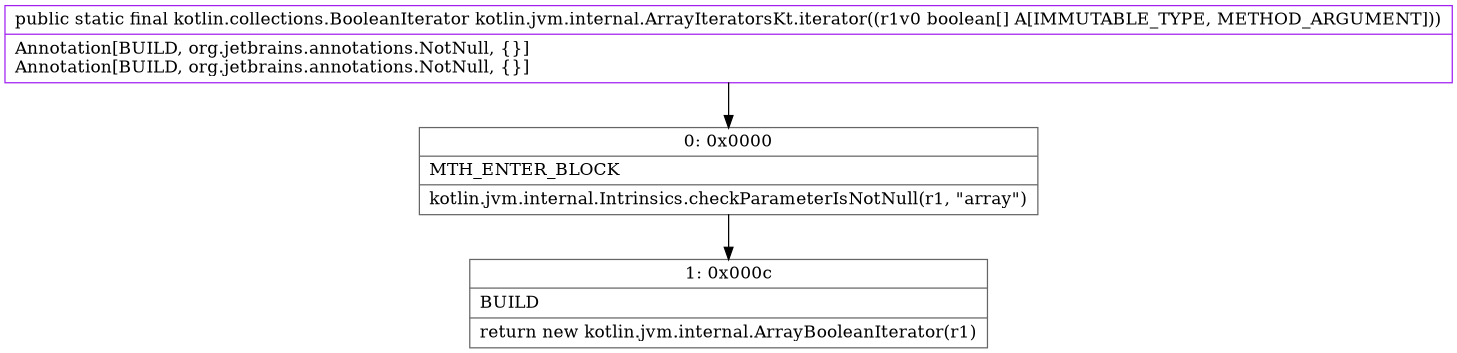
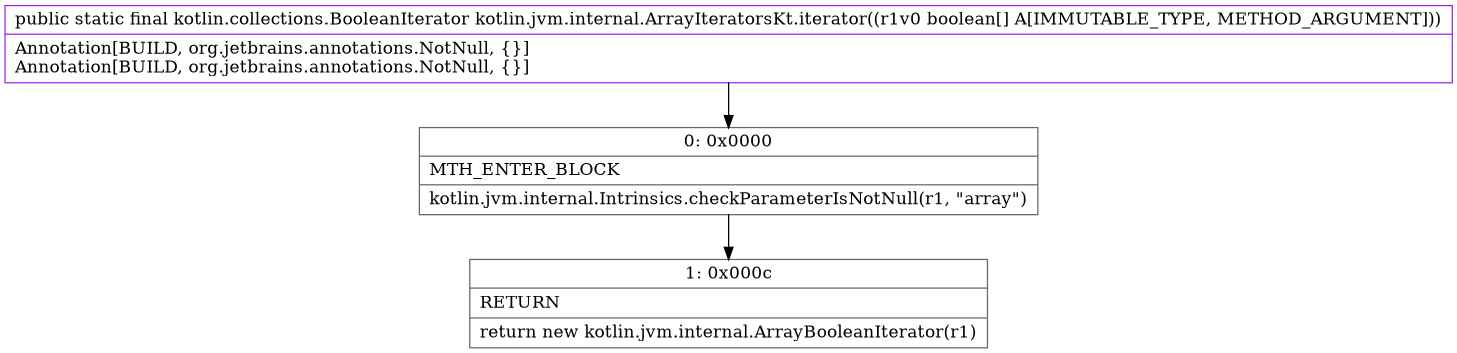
(510, 302) -> (520, 302)
